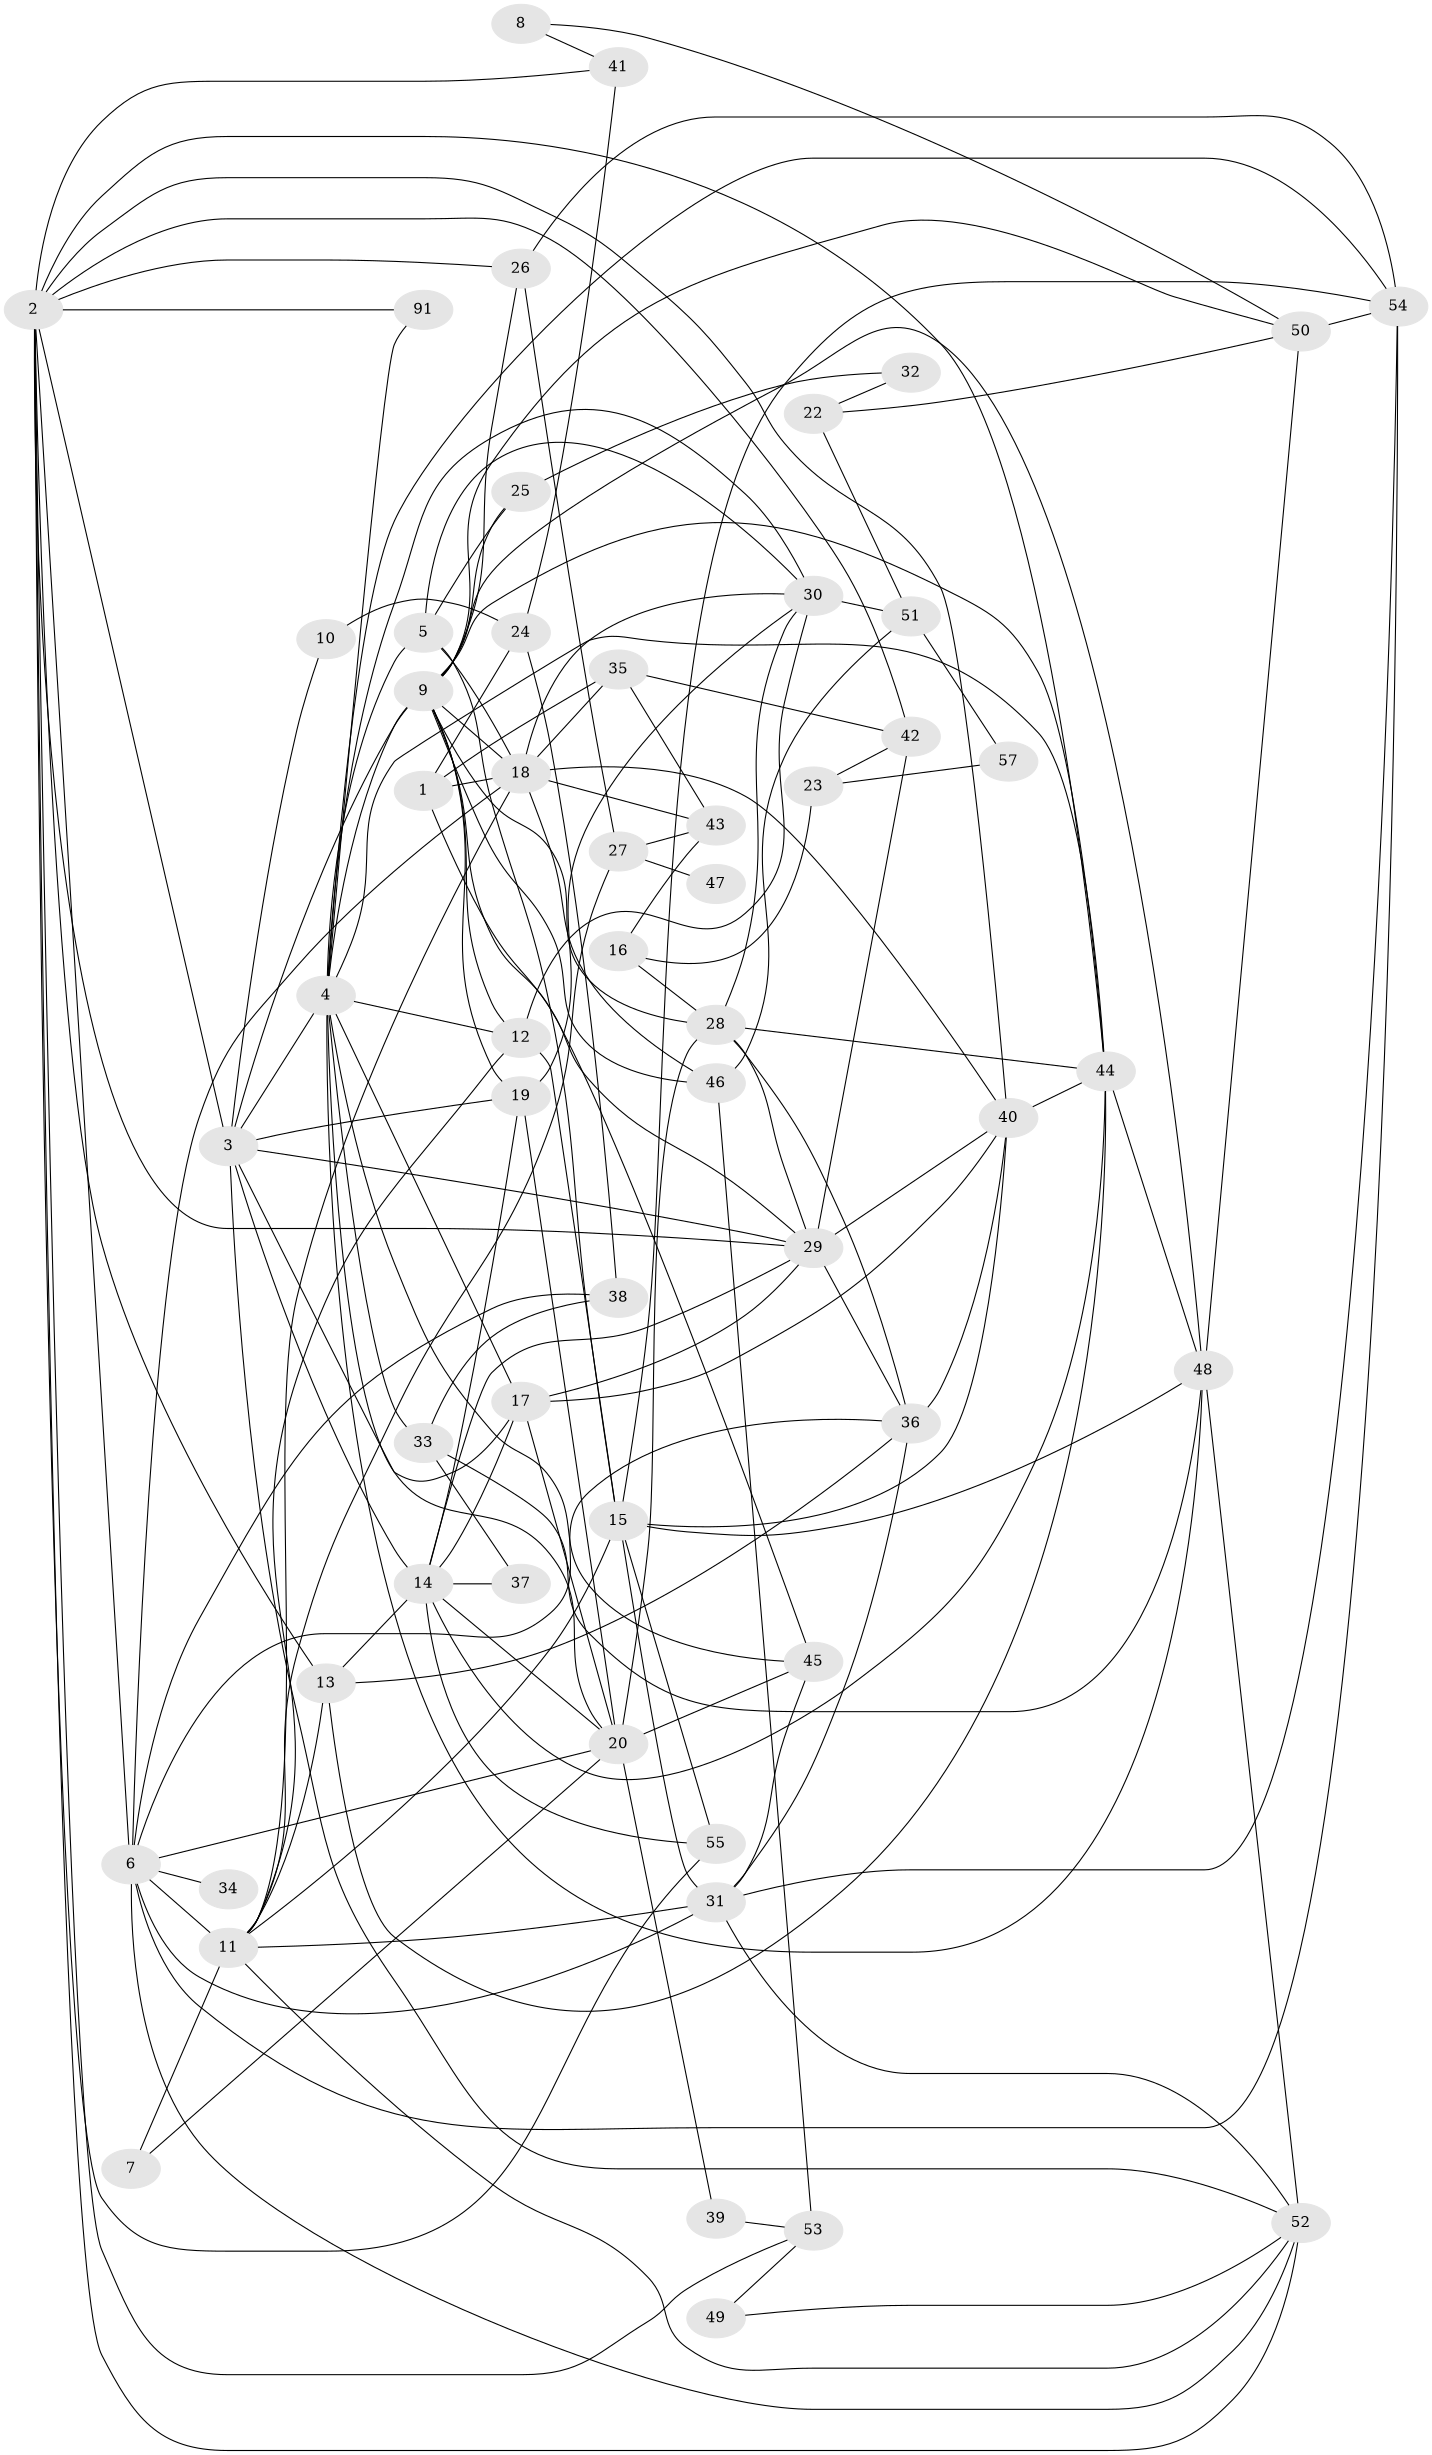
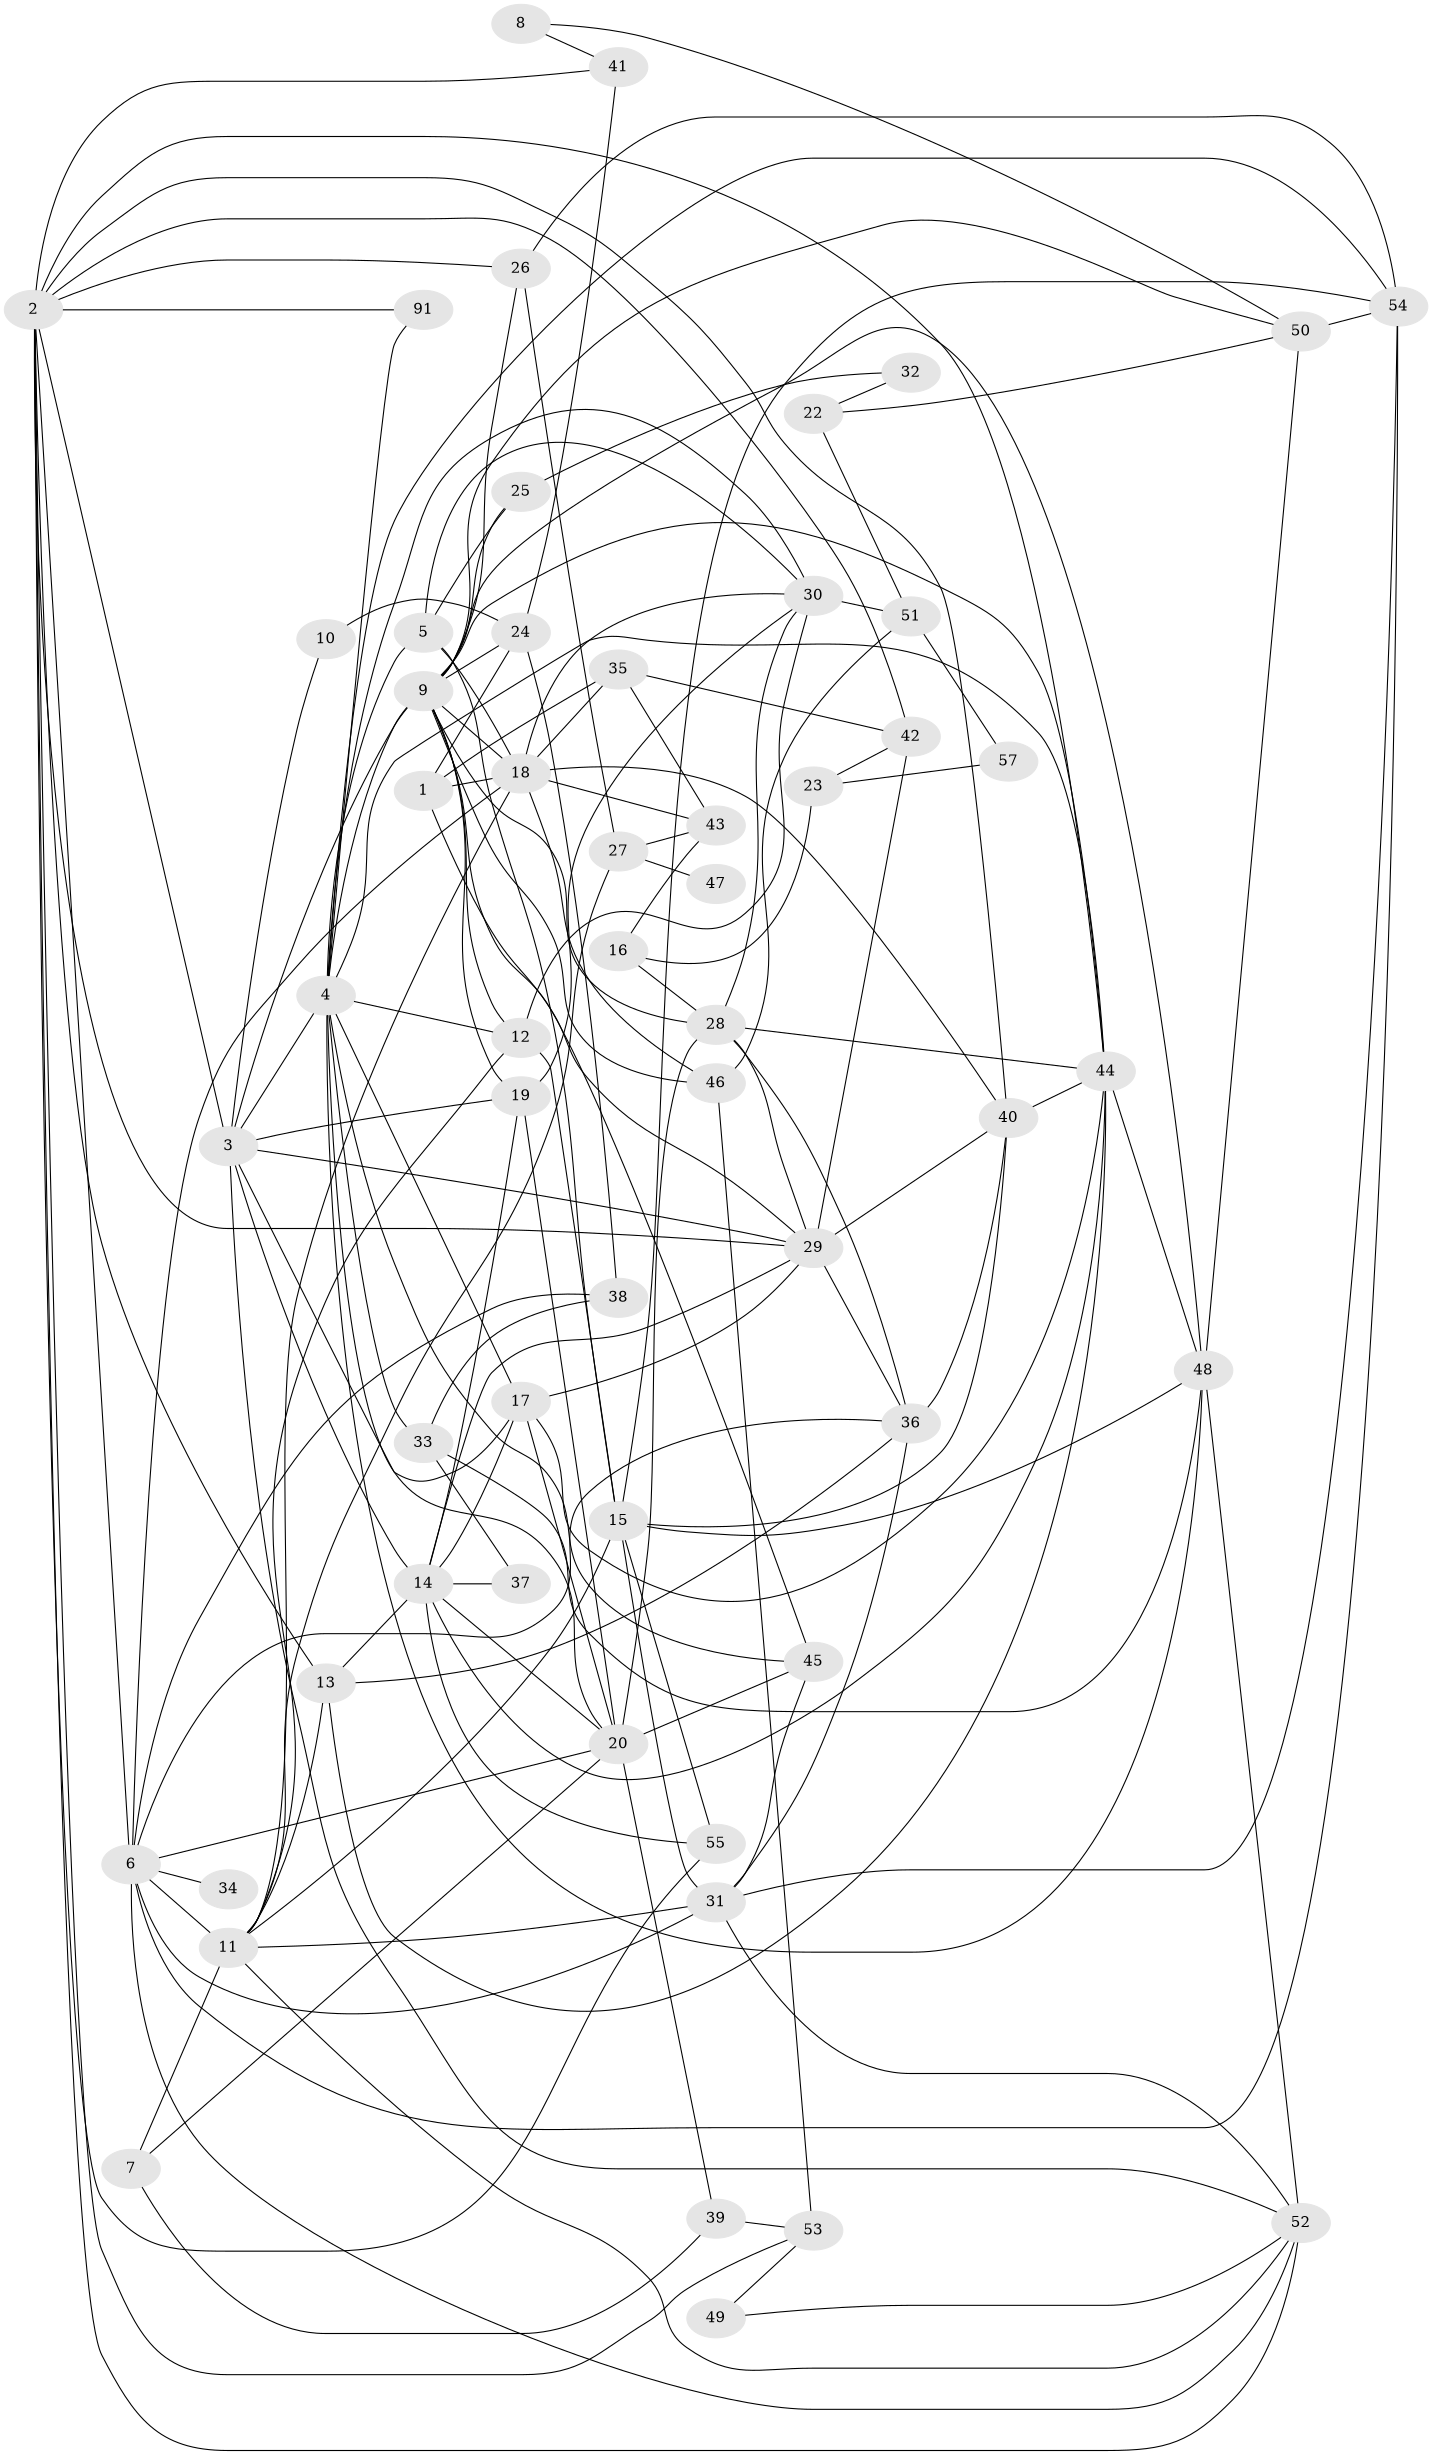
none -> (472, 662)
(803, 1320) -> (905, 1527)
none -> (406, 2334)
